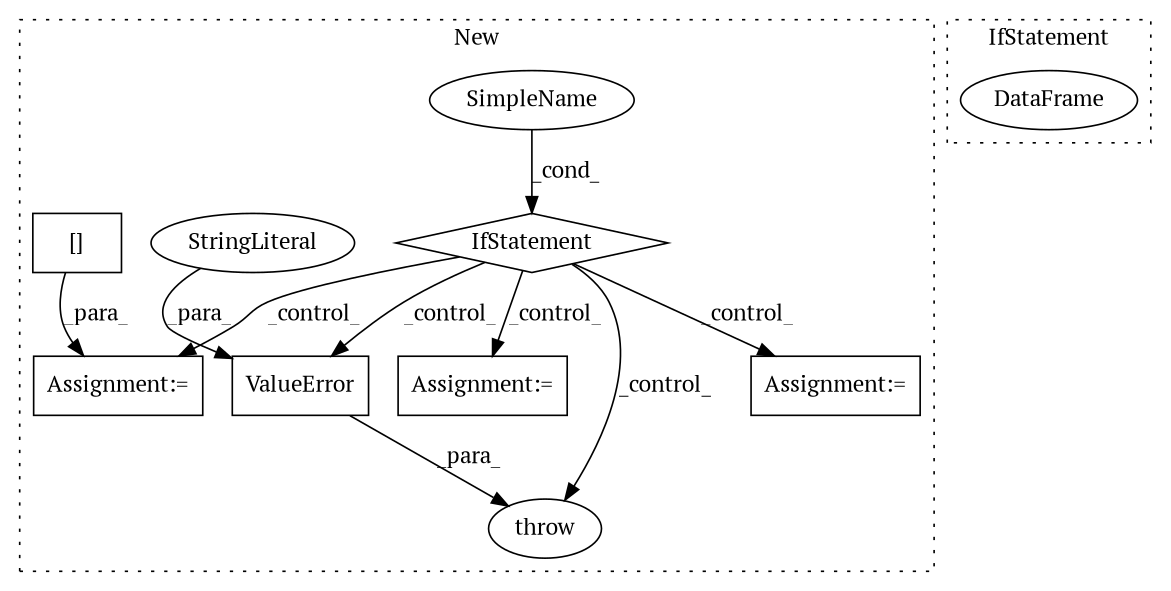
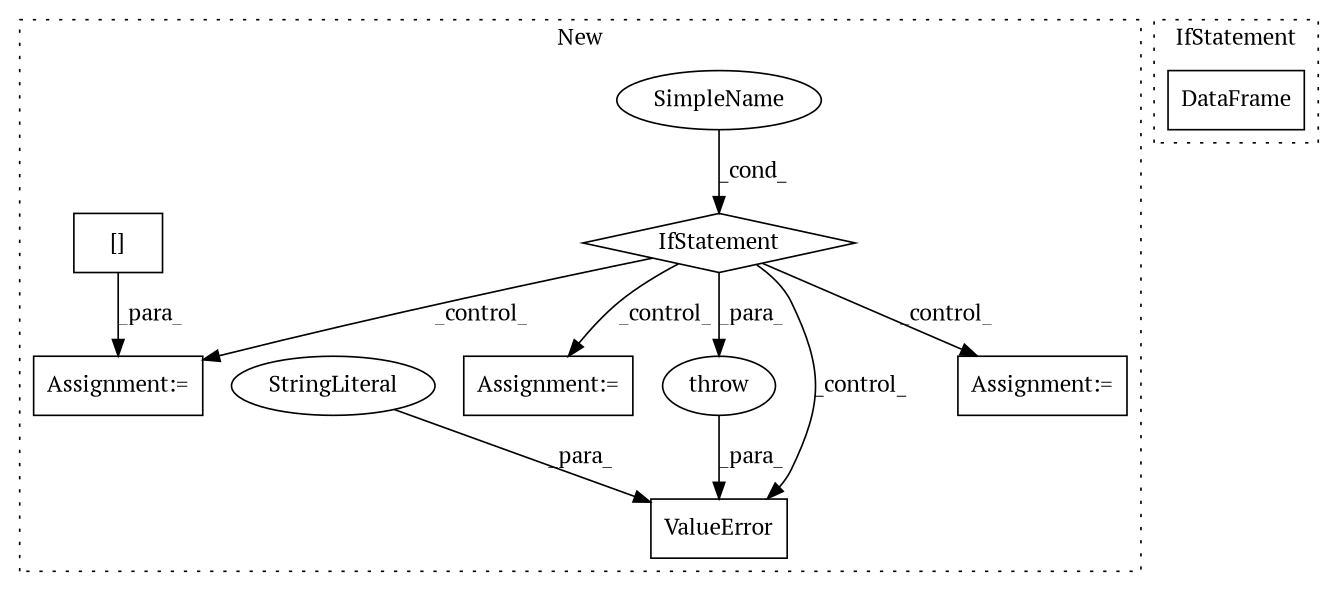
(1049, 100) -> (1236, 100)
(666, 386) -> (752, 314)
(422, 457) -> (719, 449)
